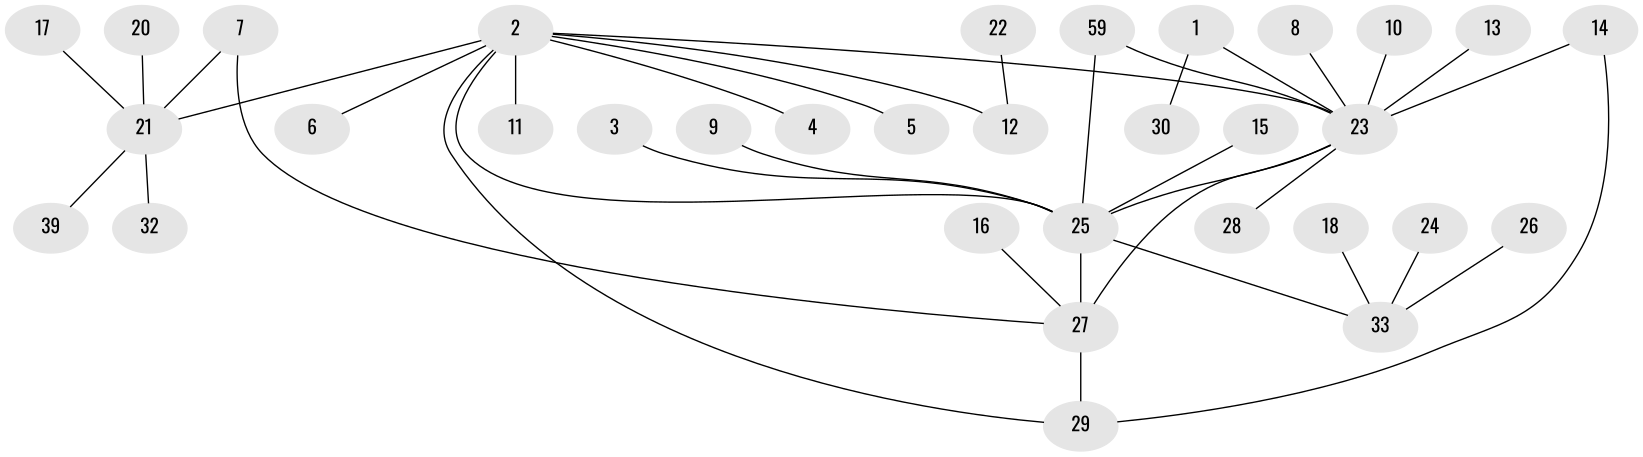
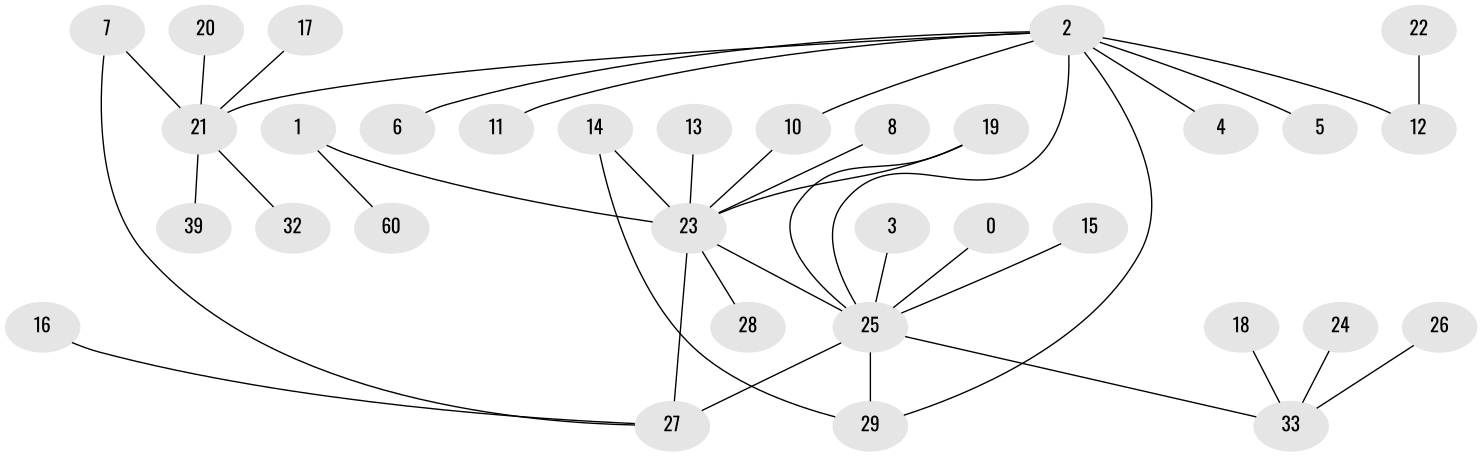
(1097, 30) -> (991, 129)
(944, 58) -> (927, 74)
(714, 129) -> (991, 228)
(1162, 129) -> (392, 228)
(1081, 377) -> (870, 377)
